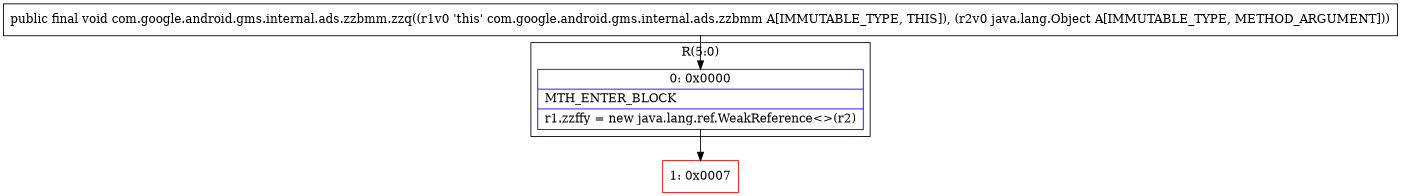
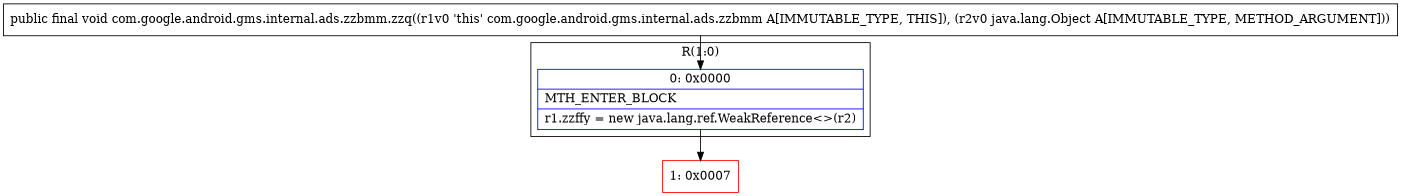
(701, 53) -> (701, 53)
